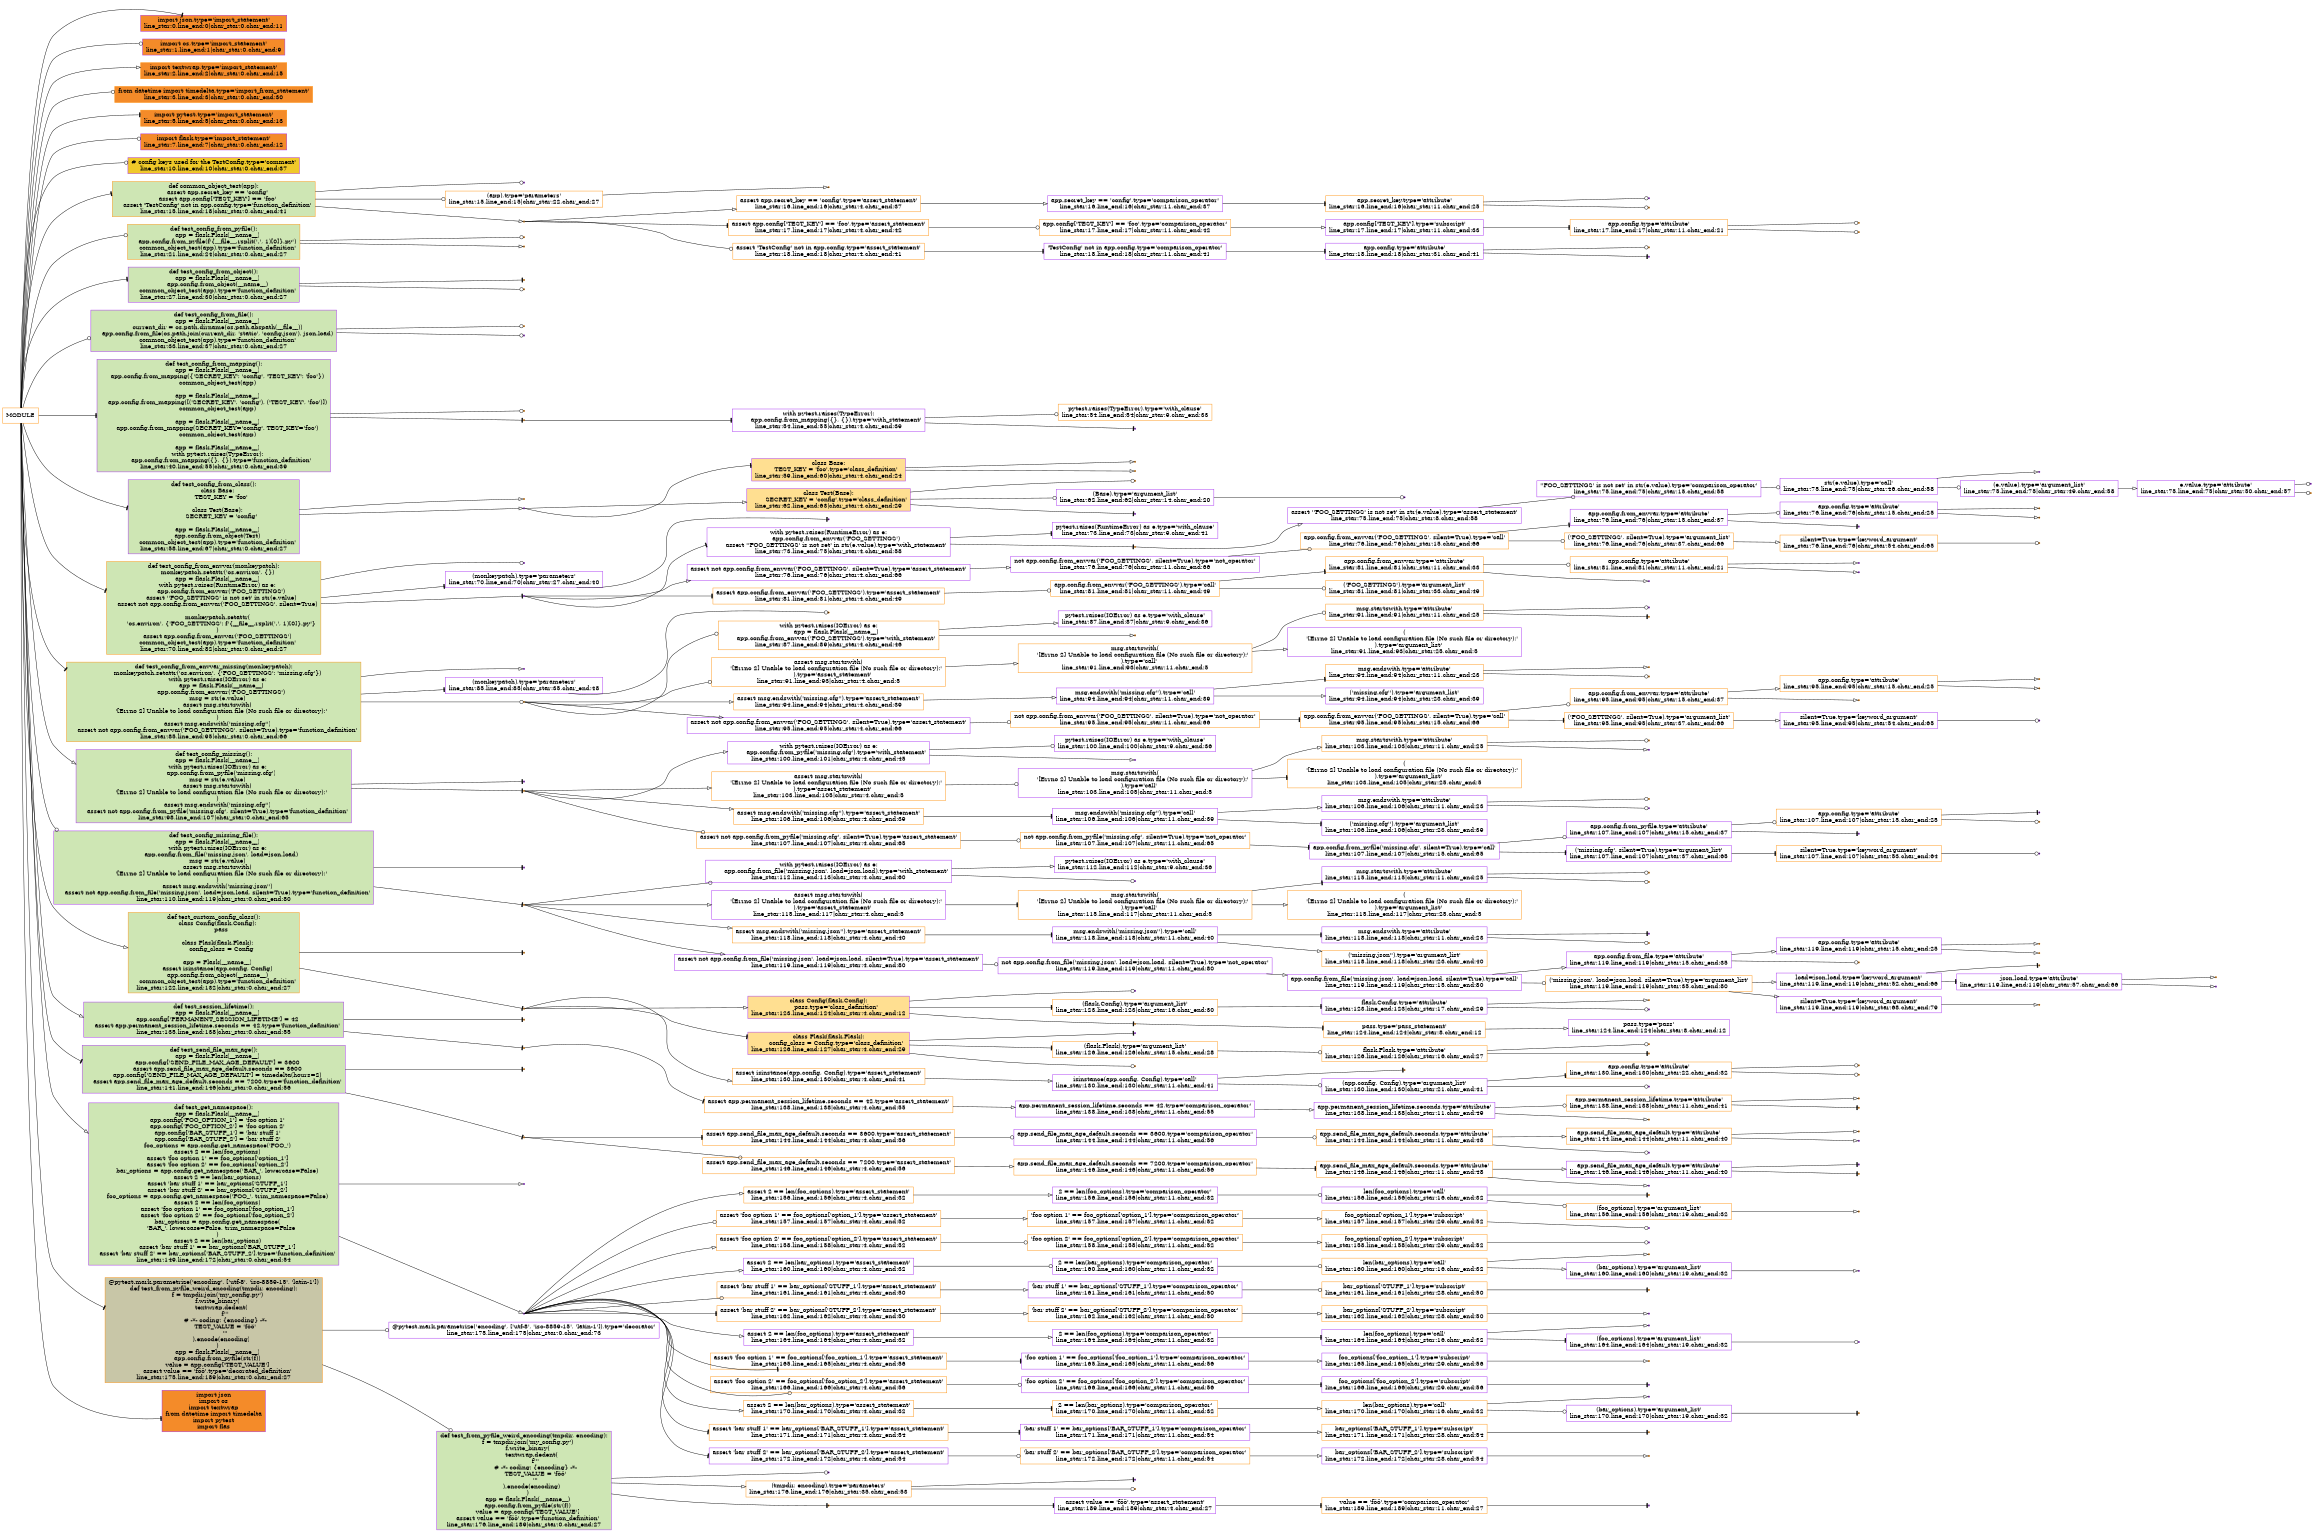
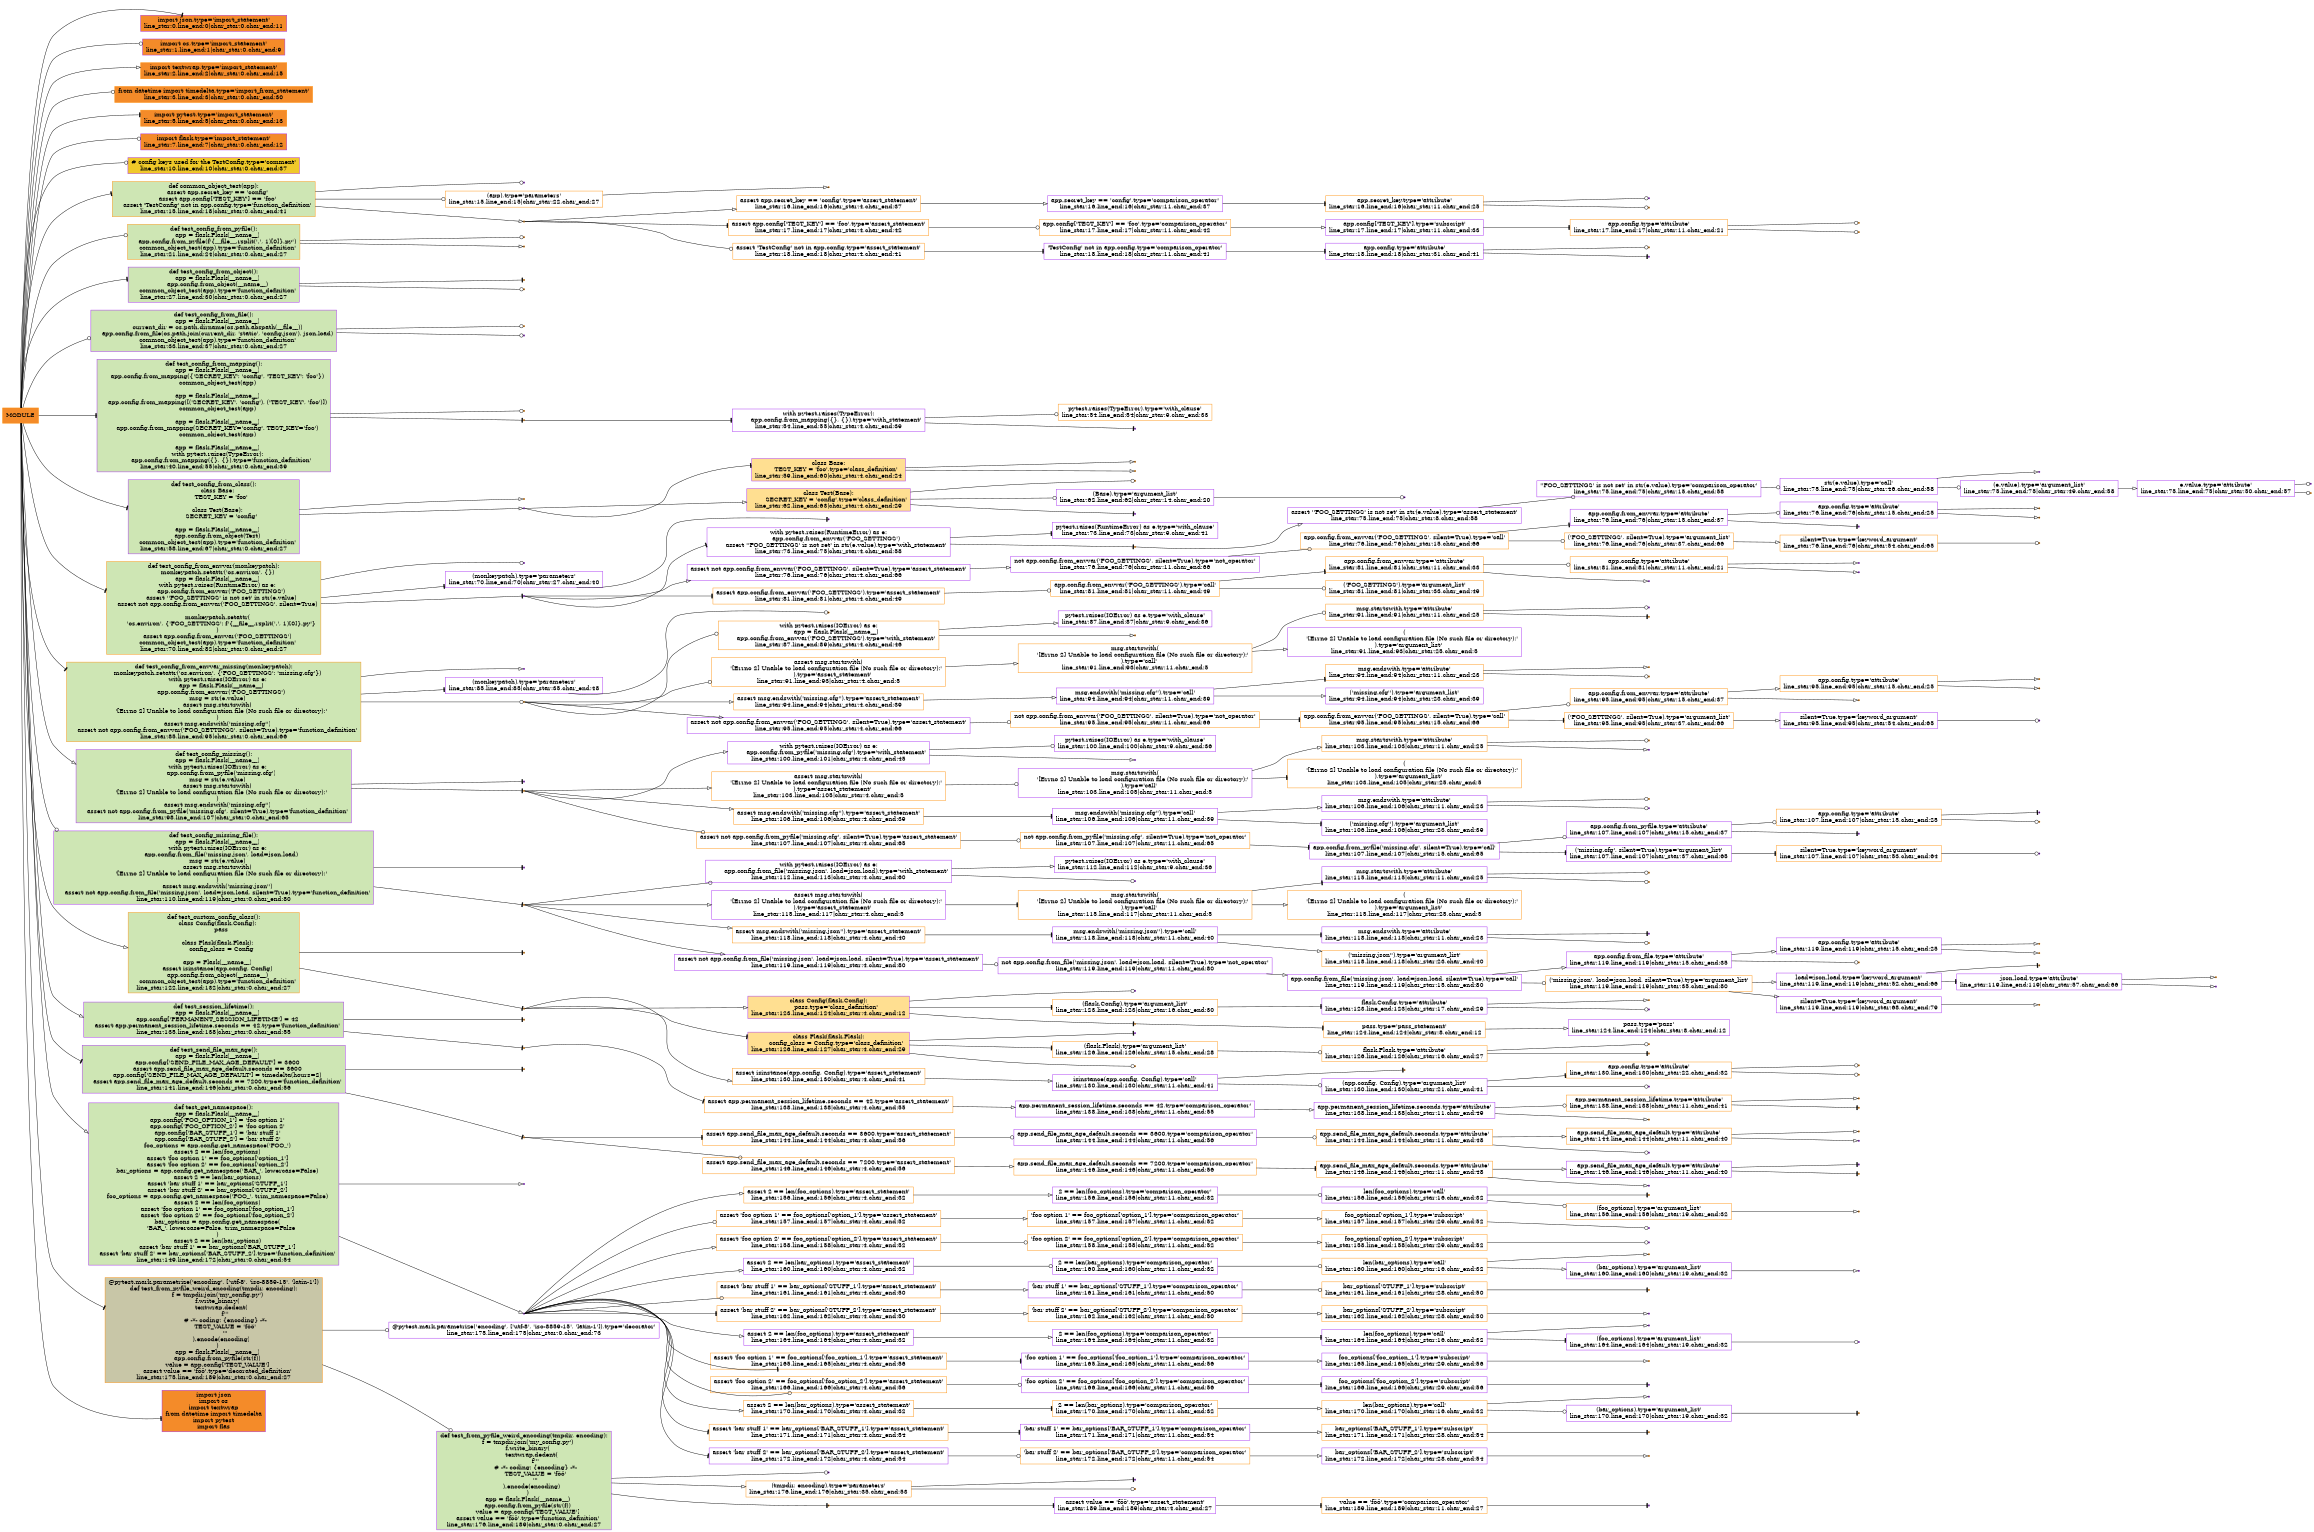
(21, 416) -> (21, 416)
